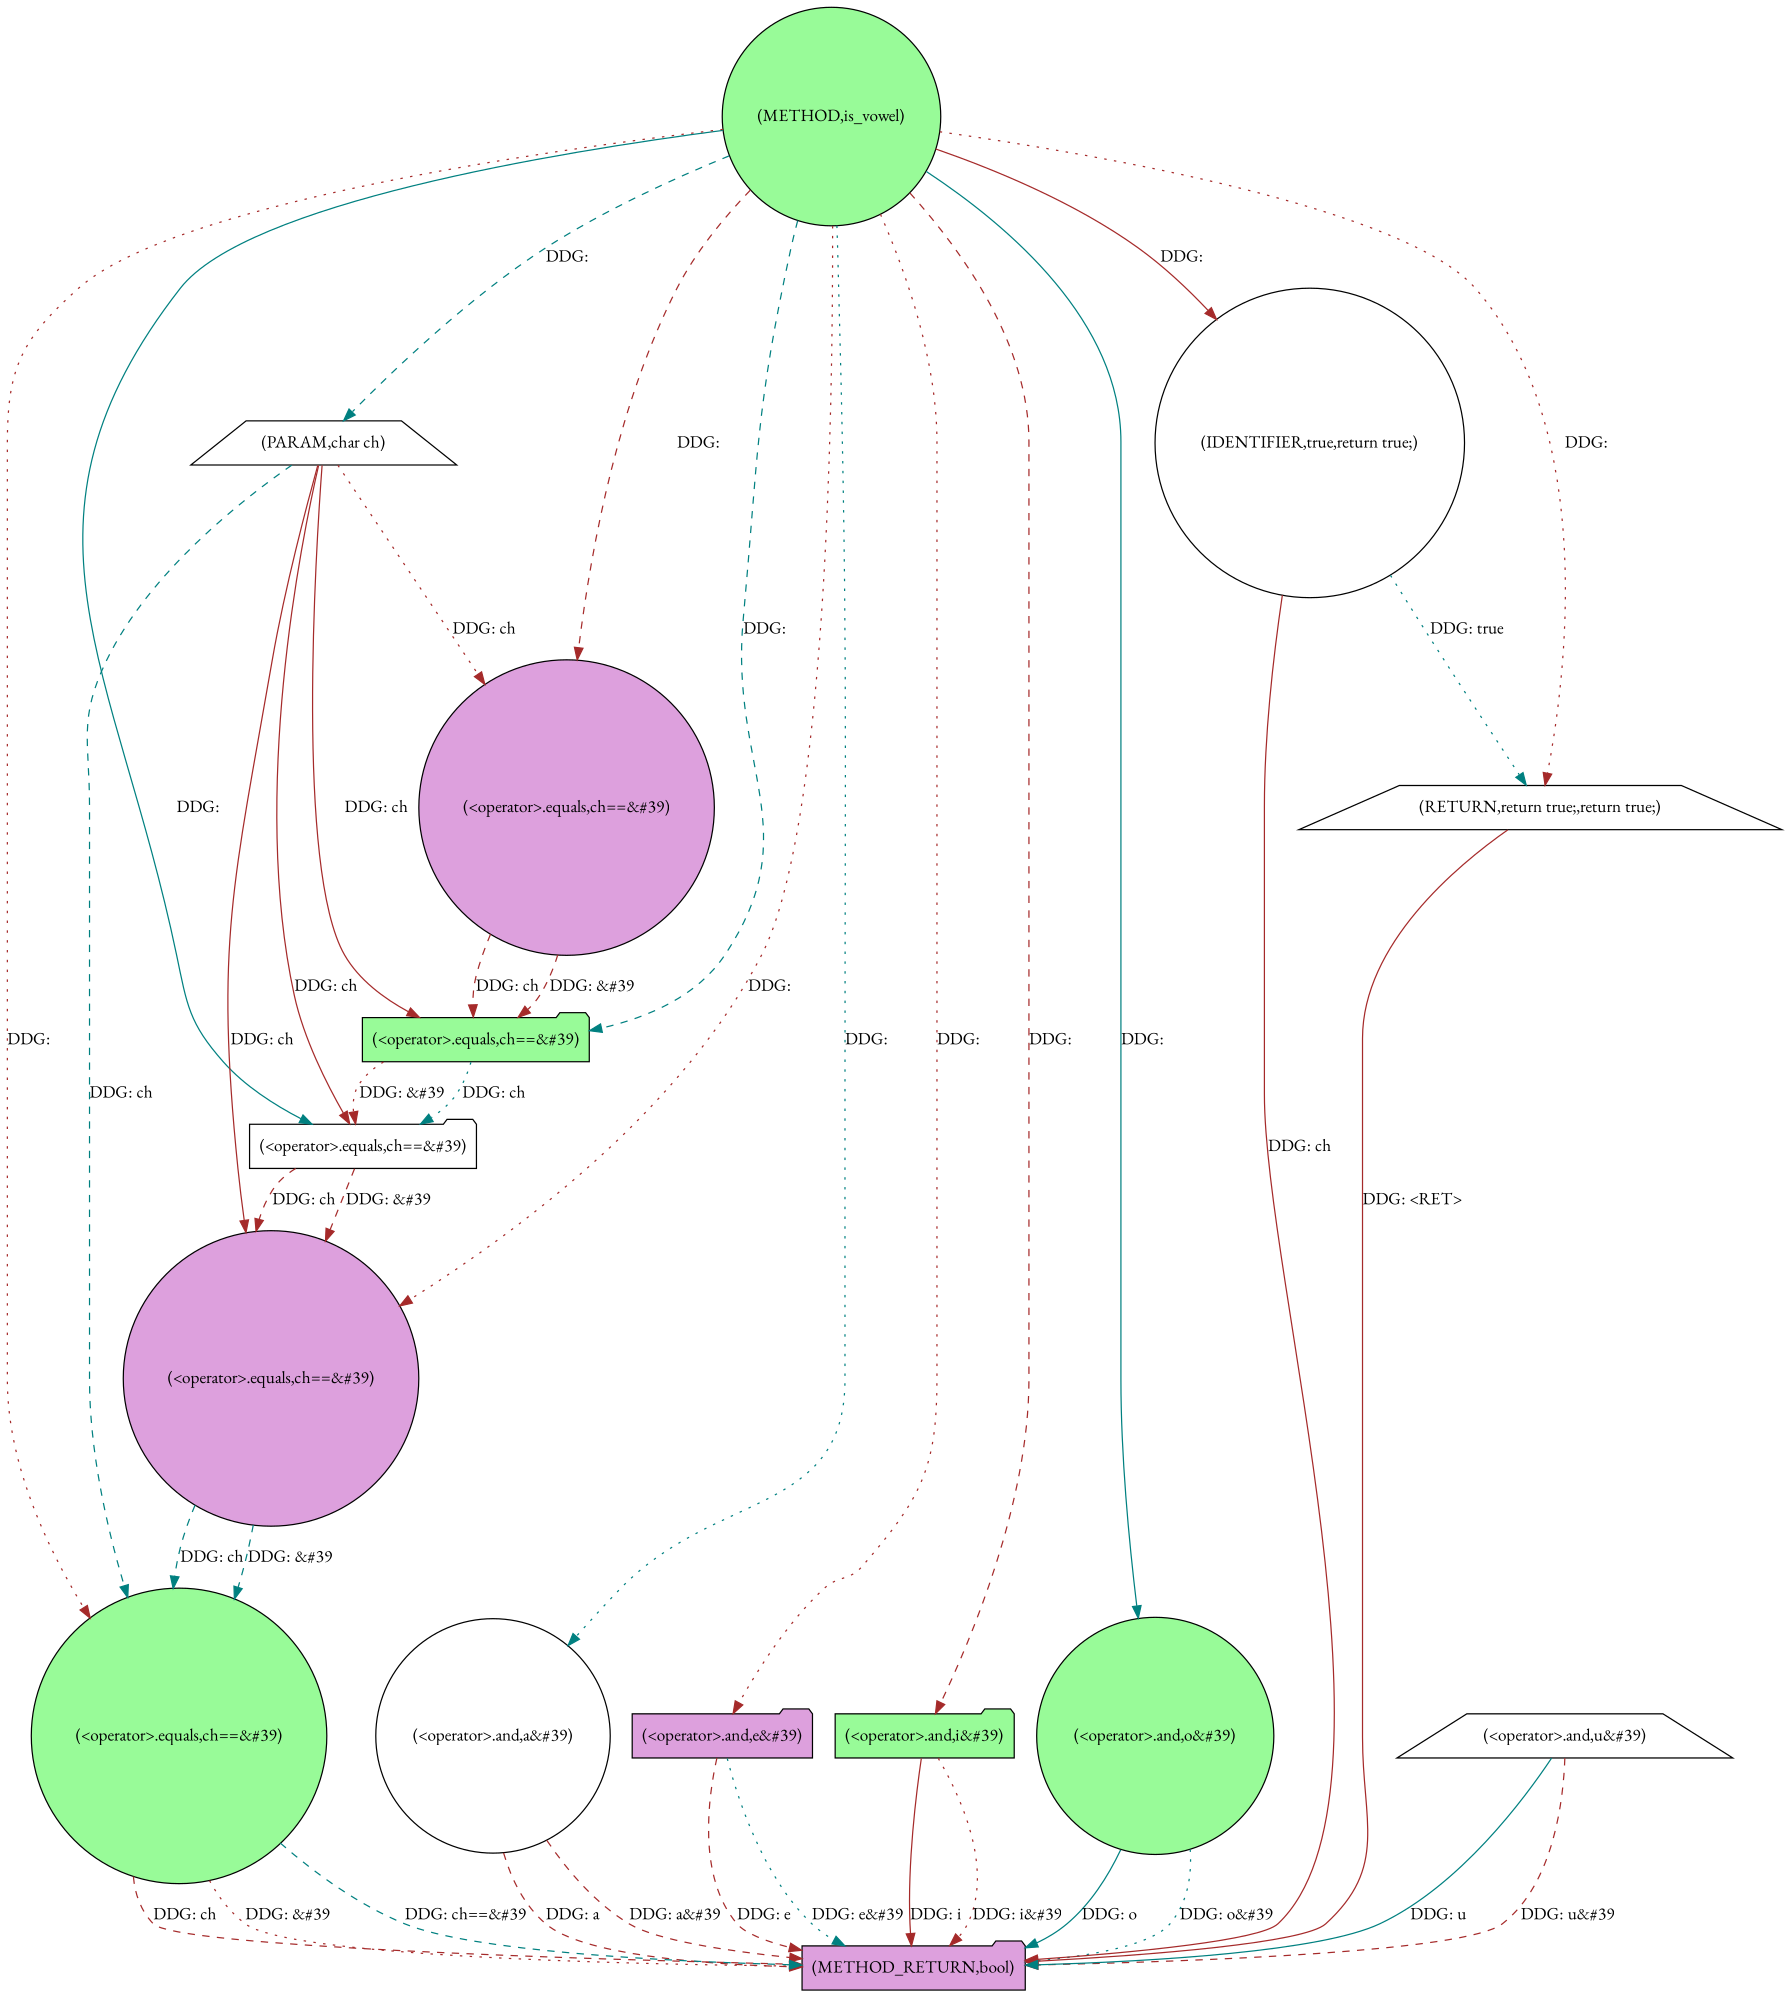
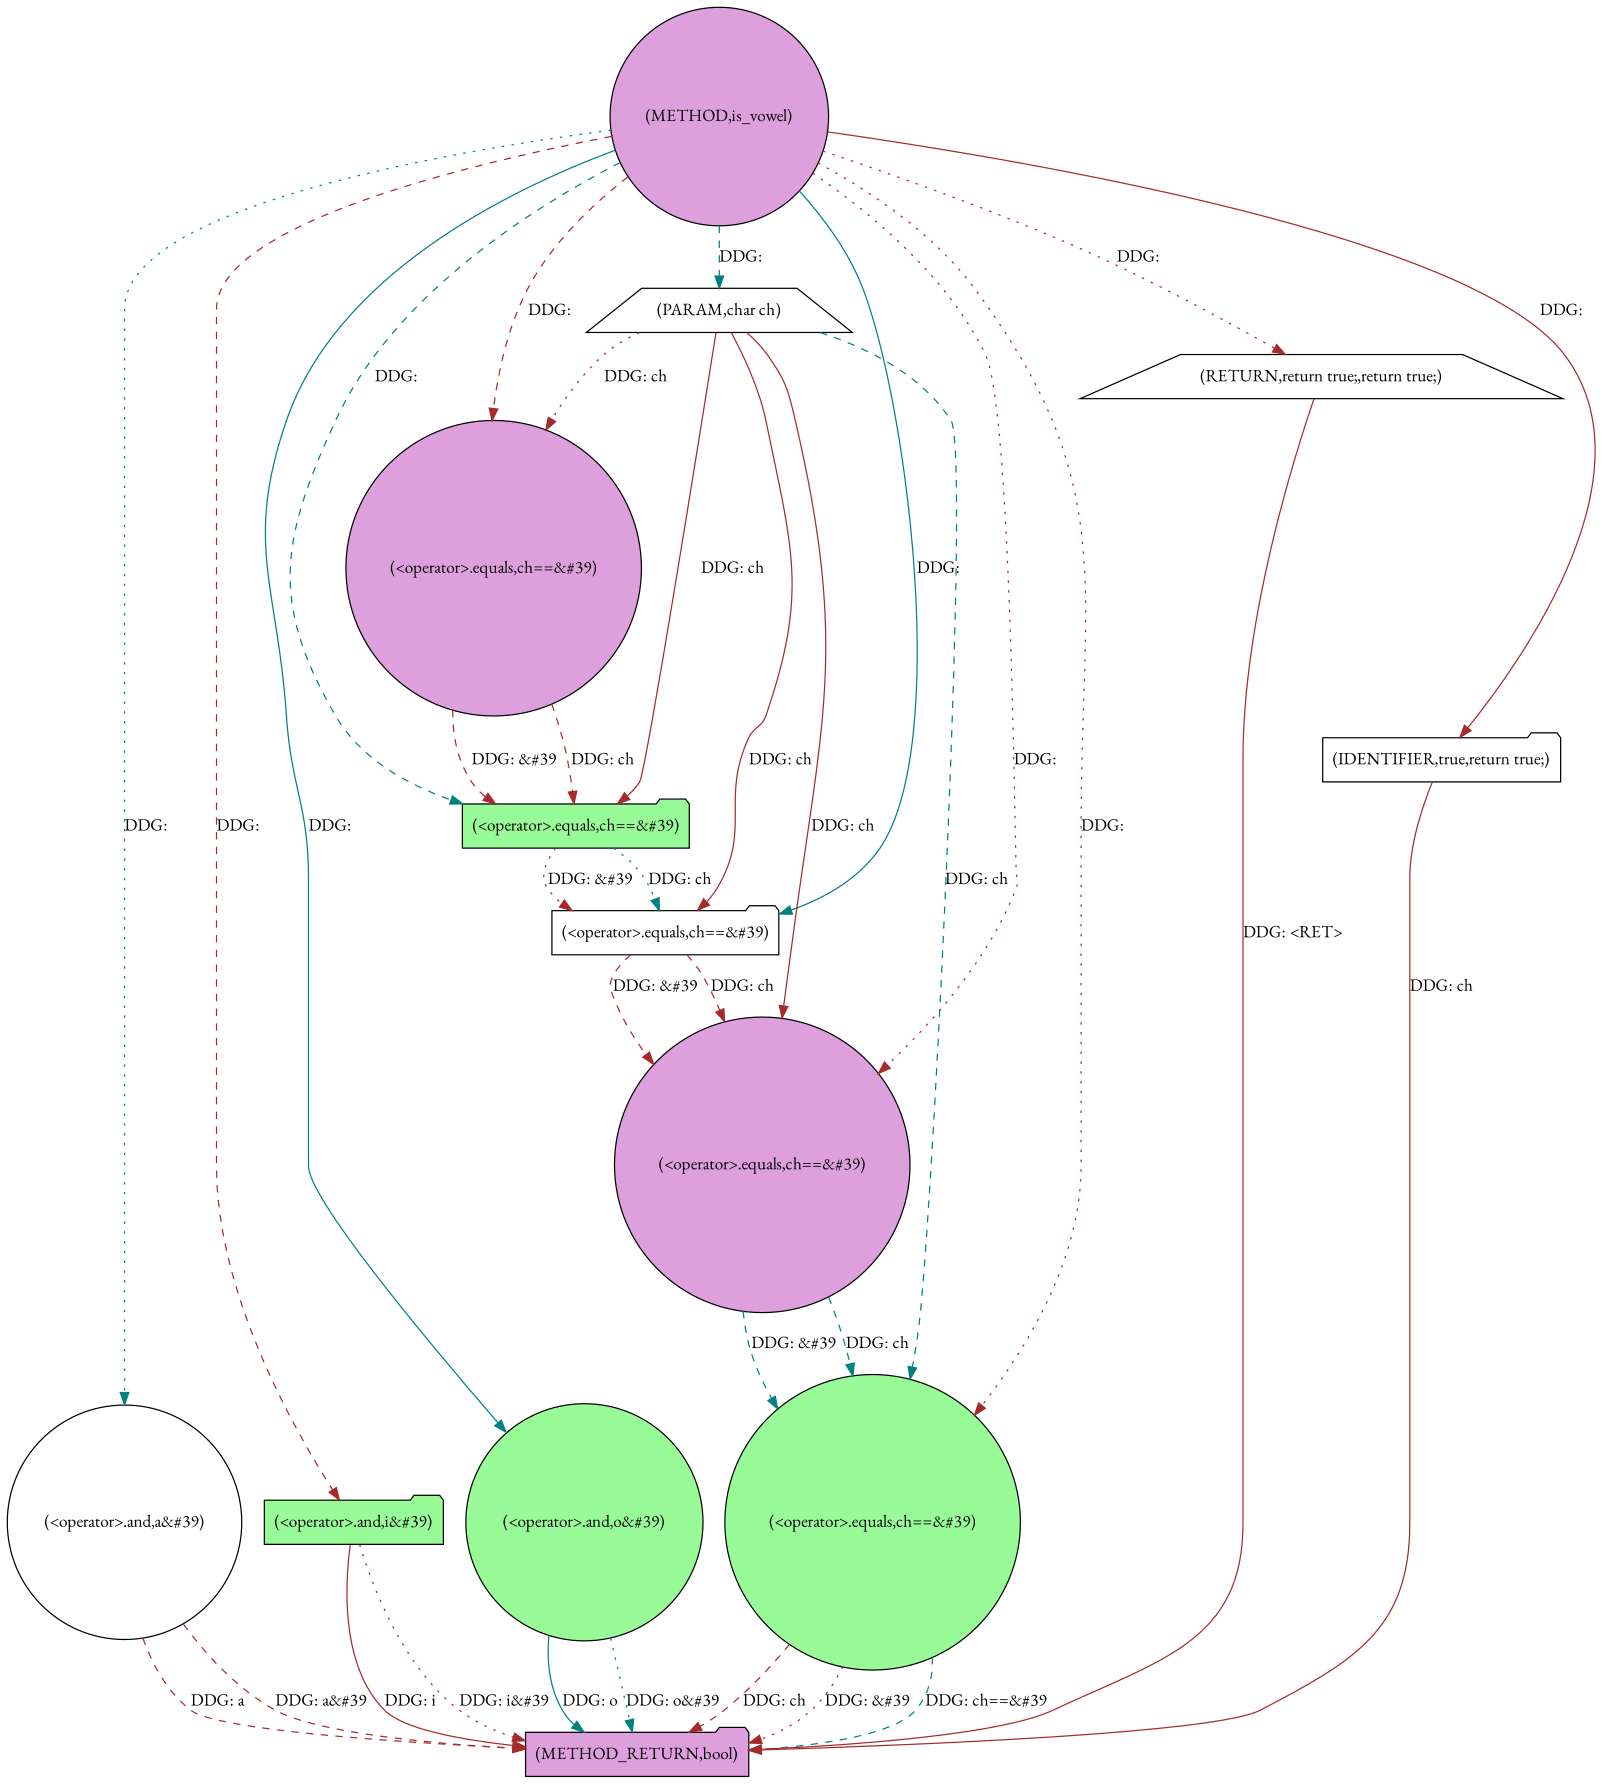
(831, 117) -> (719, 117)
(1310, 443) -> (1442, 760)
(1454, 675) -> none
(722, 1736) -> none
(1565, 1736) -> none
